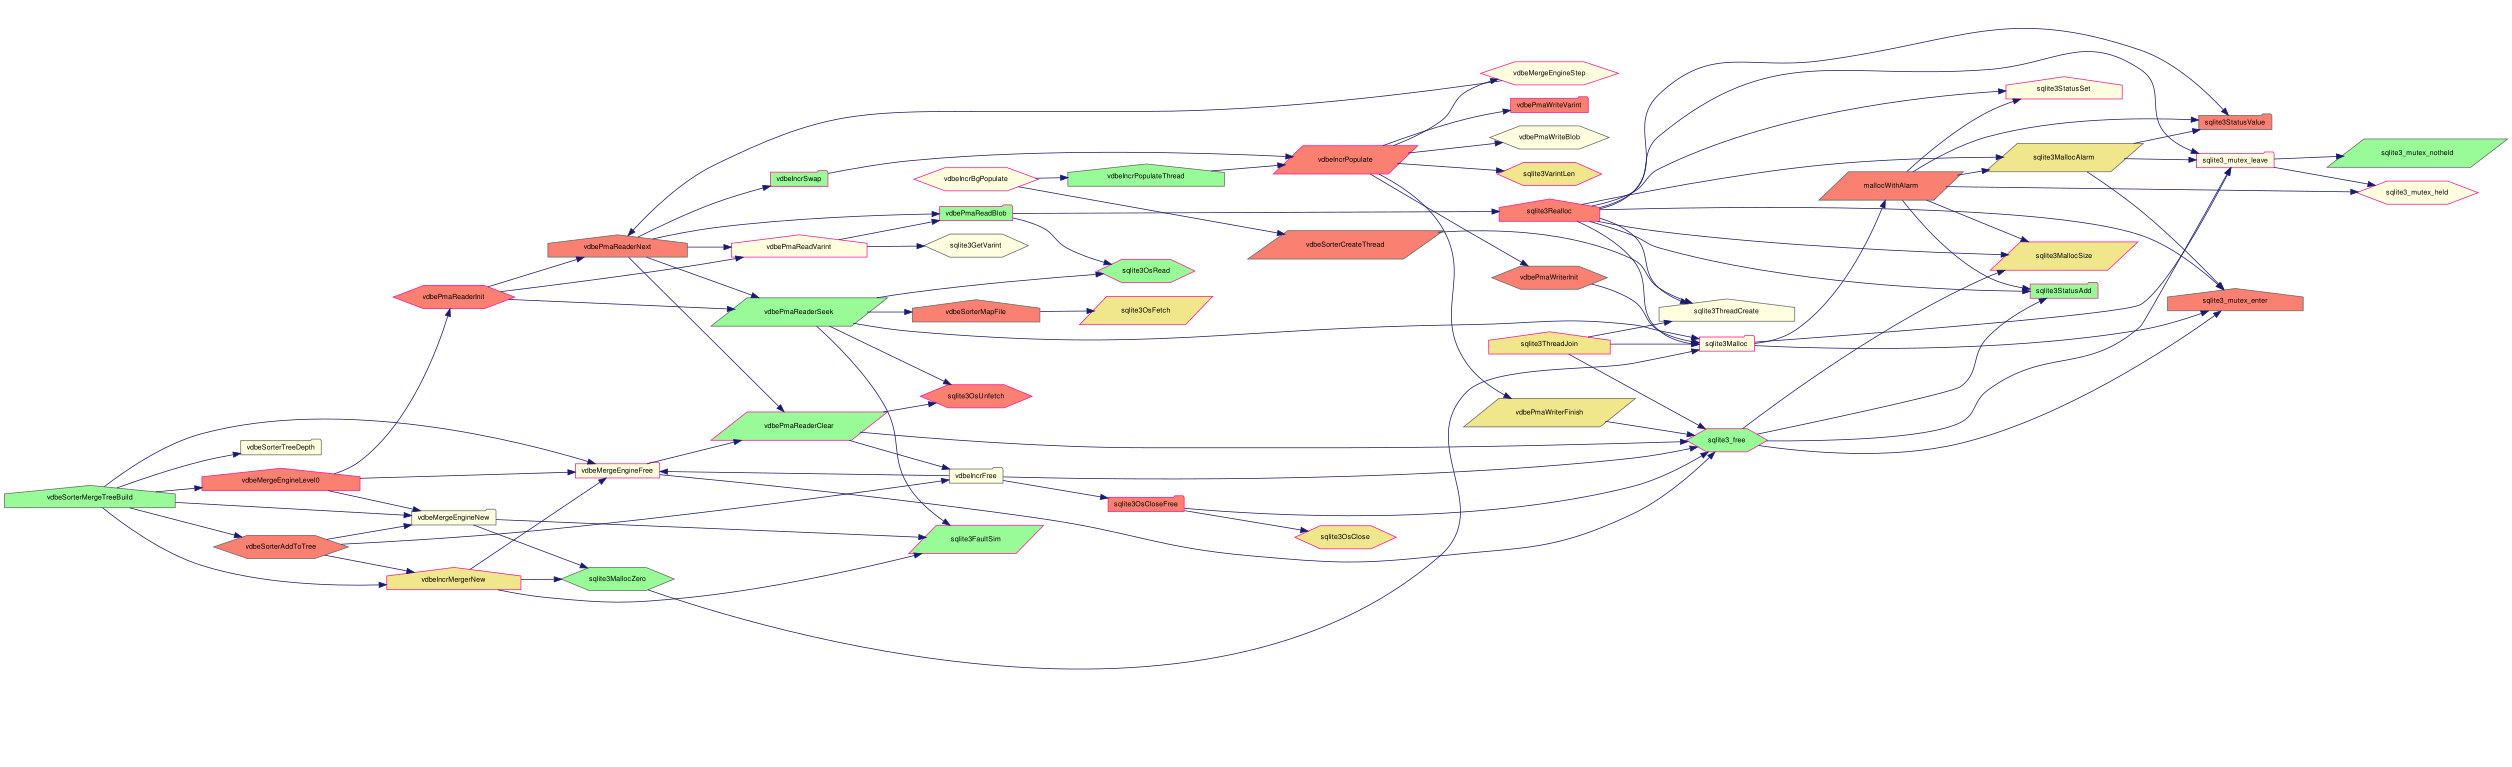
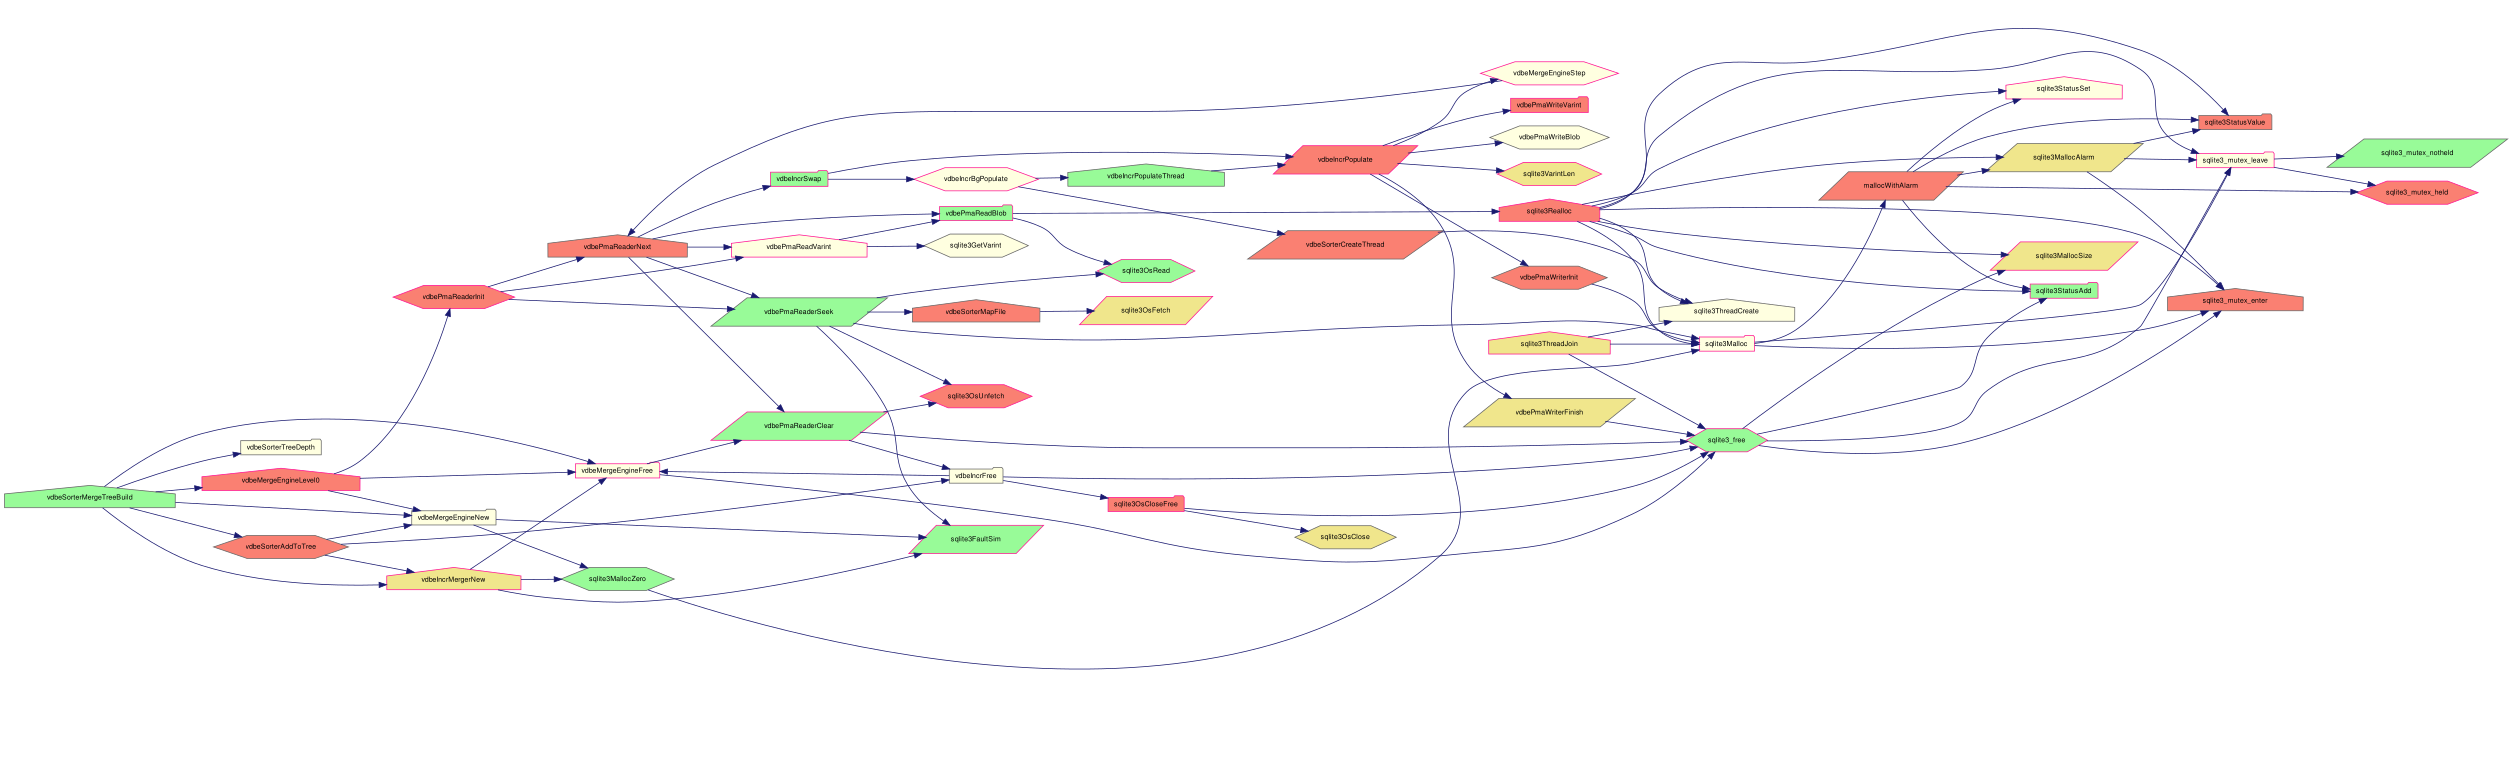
none -> (867, 179)
(2417, 193) -> (2417, 193)
(1974, 219) -> none
(1346, 537) -> (1346, 537)
